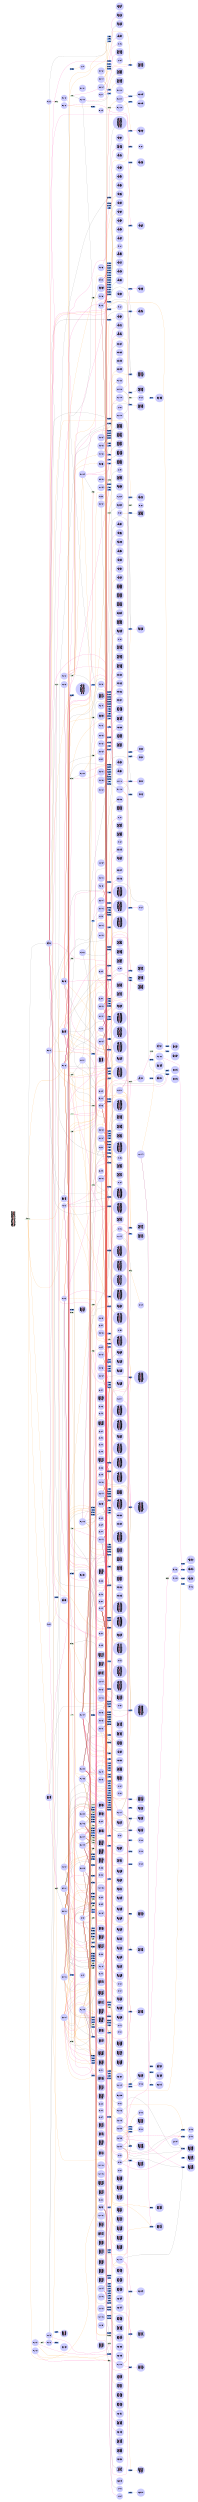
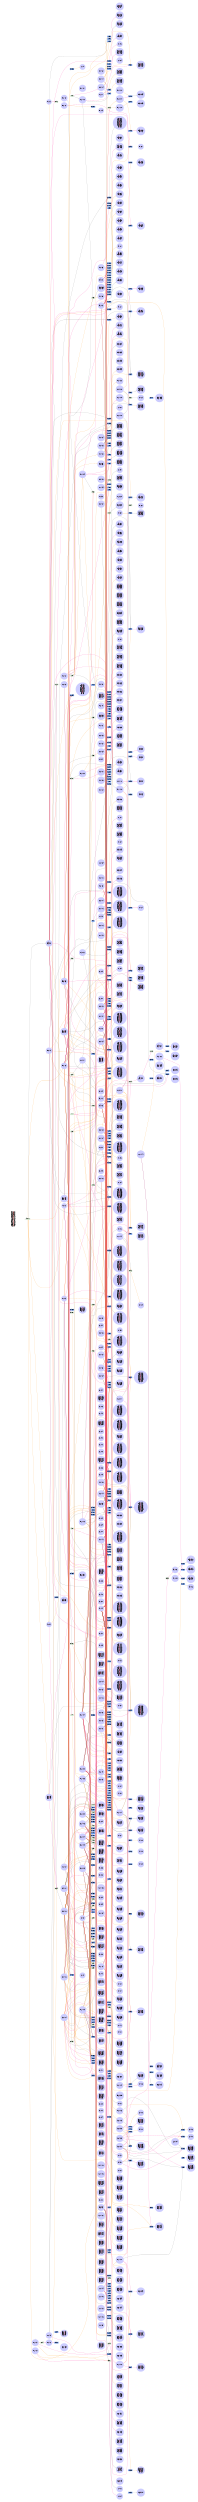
(109, 2278) -> (109, 2278)
(109, 2336) -> (109, 2336)
